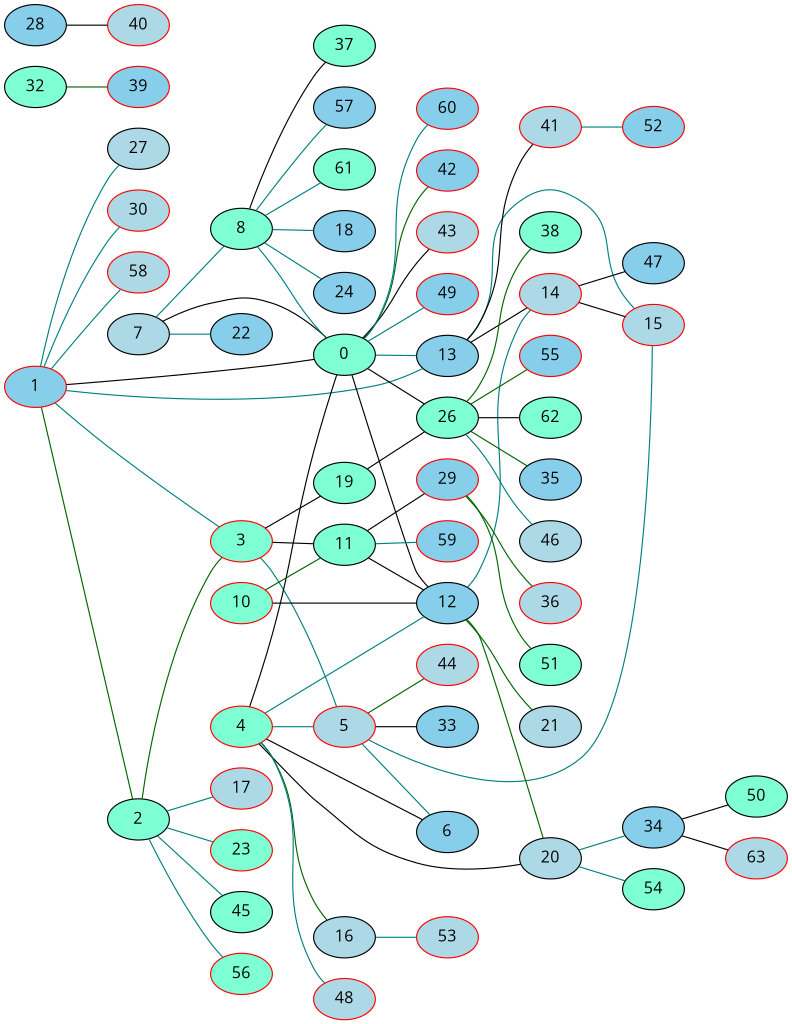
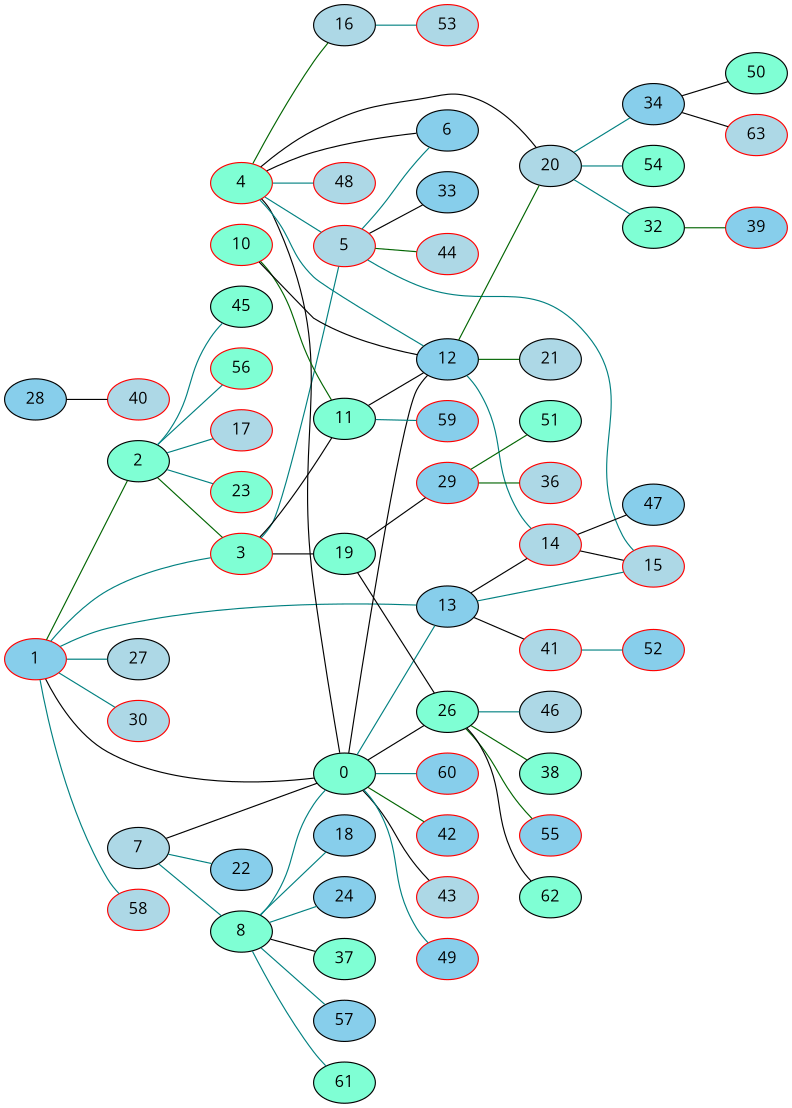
none -> (602, 197)
(550, 480) -> none
(402, 508) -> (396, 518)
